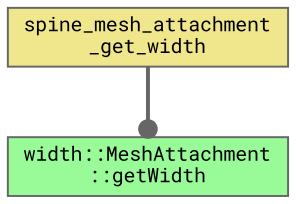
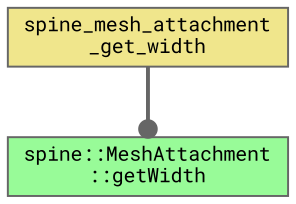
(148, 167) -> (148, 167)
